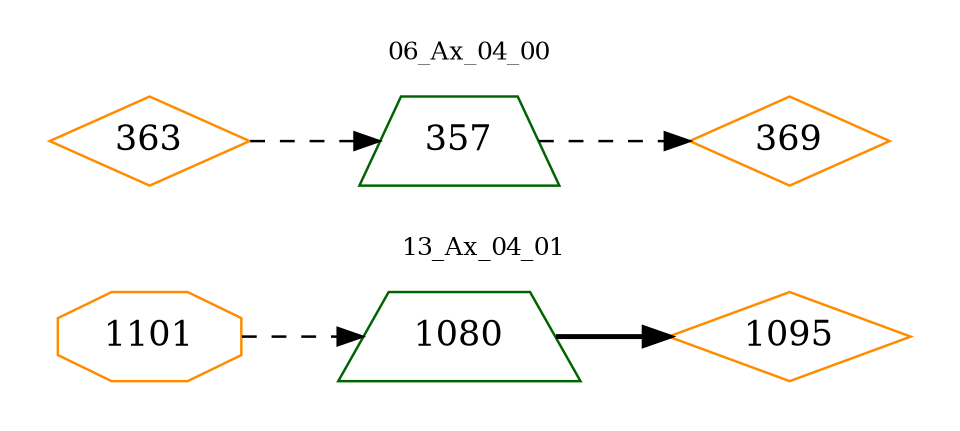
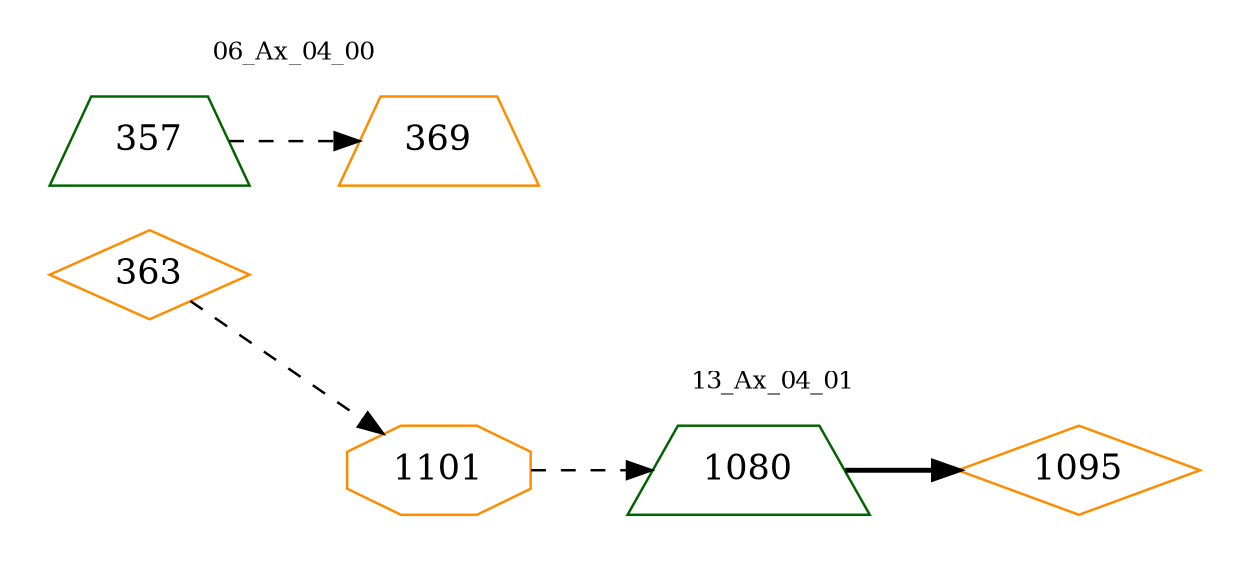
(302, 141) -> (276, 360)
(790, 141) -> (439, 141)
